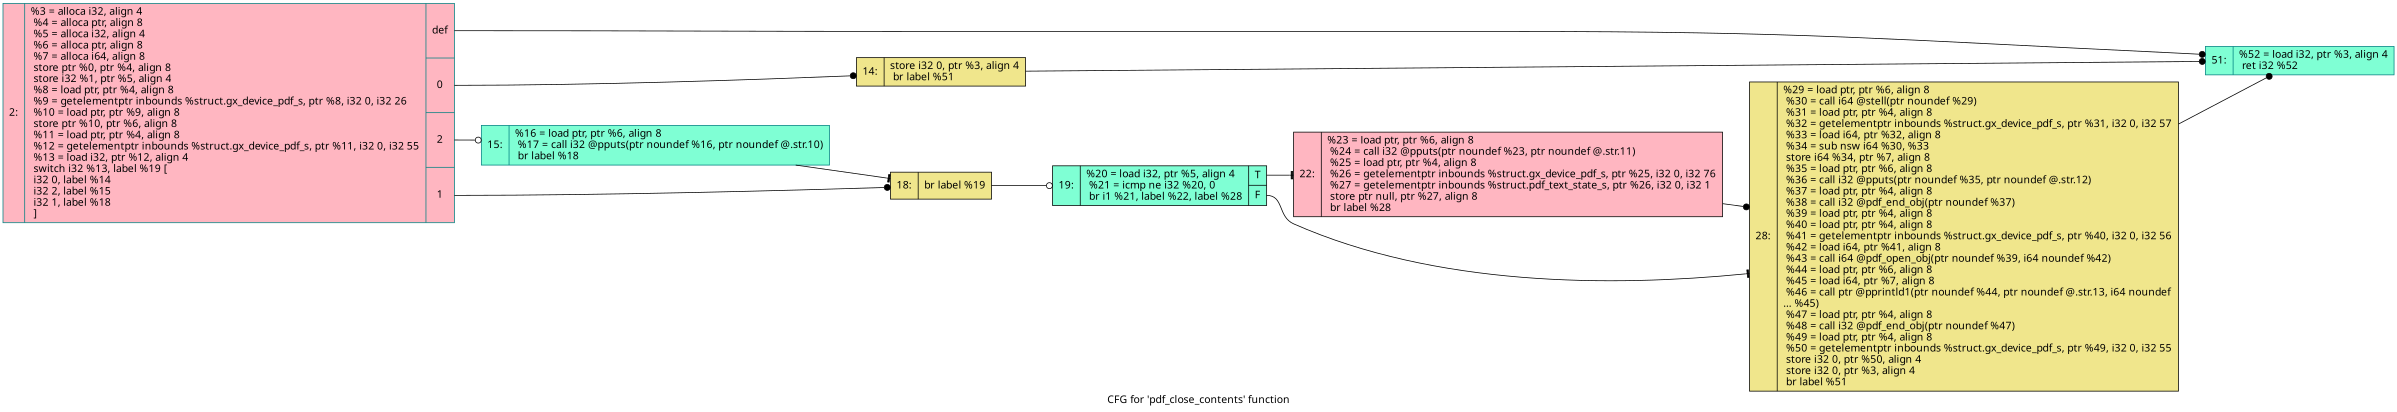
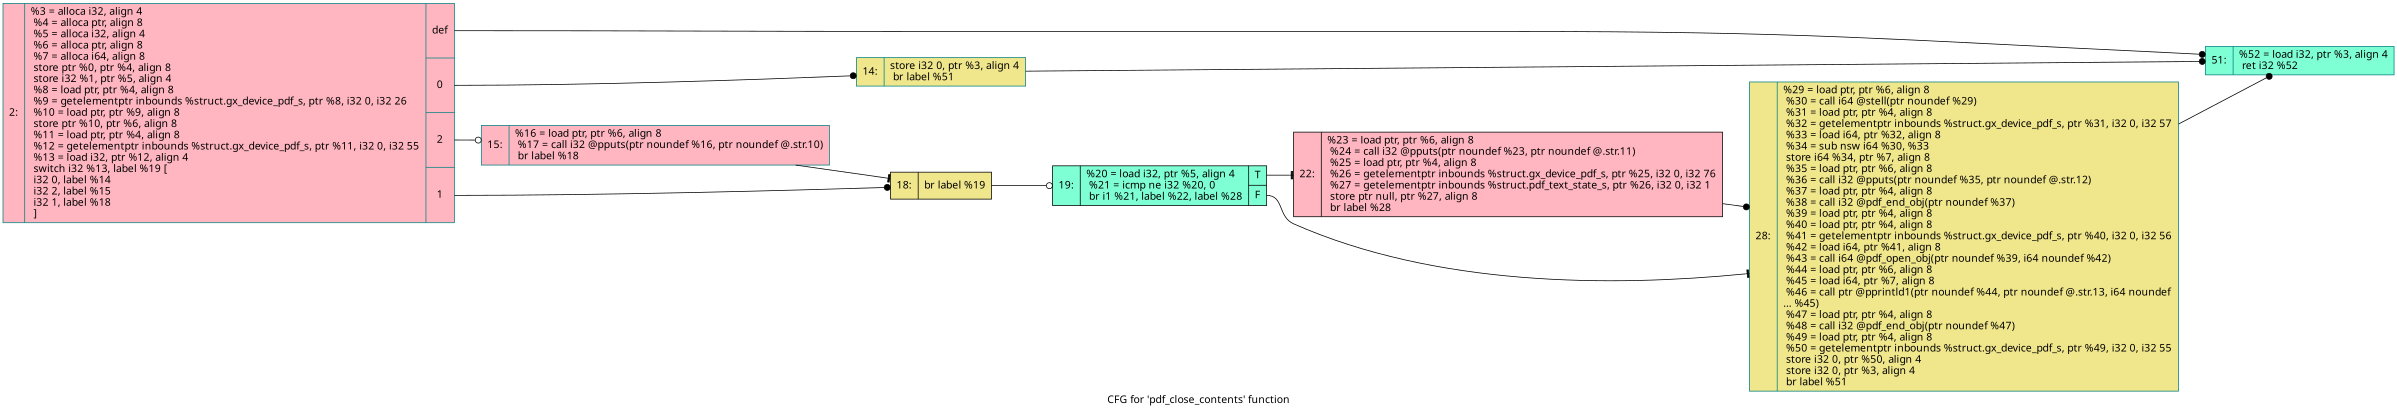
(941, 72) -> (941, 72)
(655, 145) -> (655, 145)
(1964, 237) -> (1964, 237)
